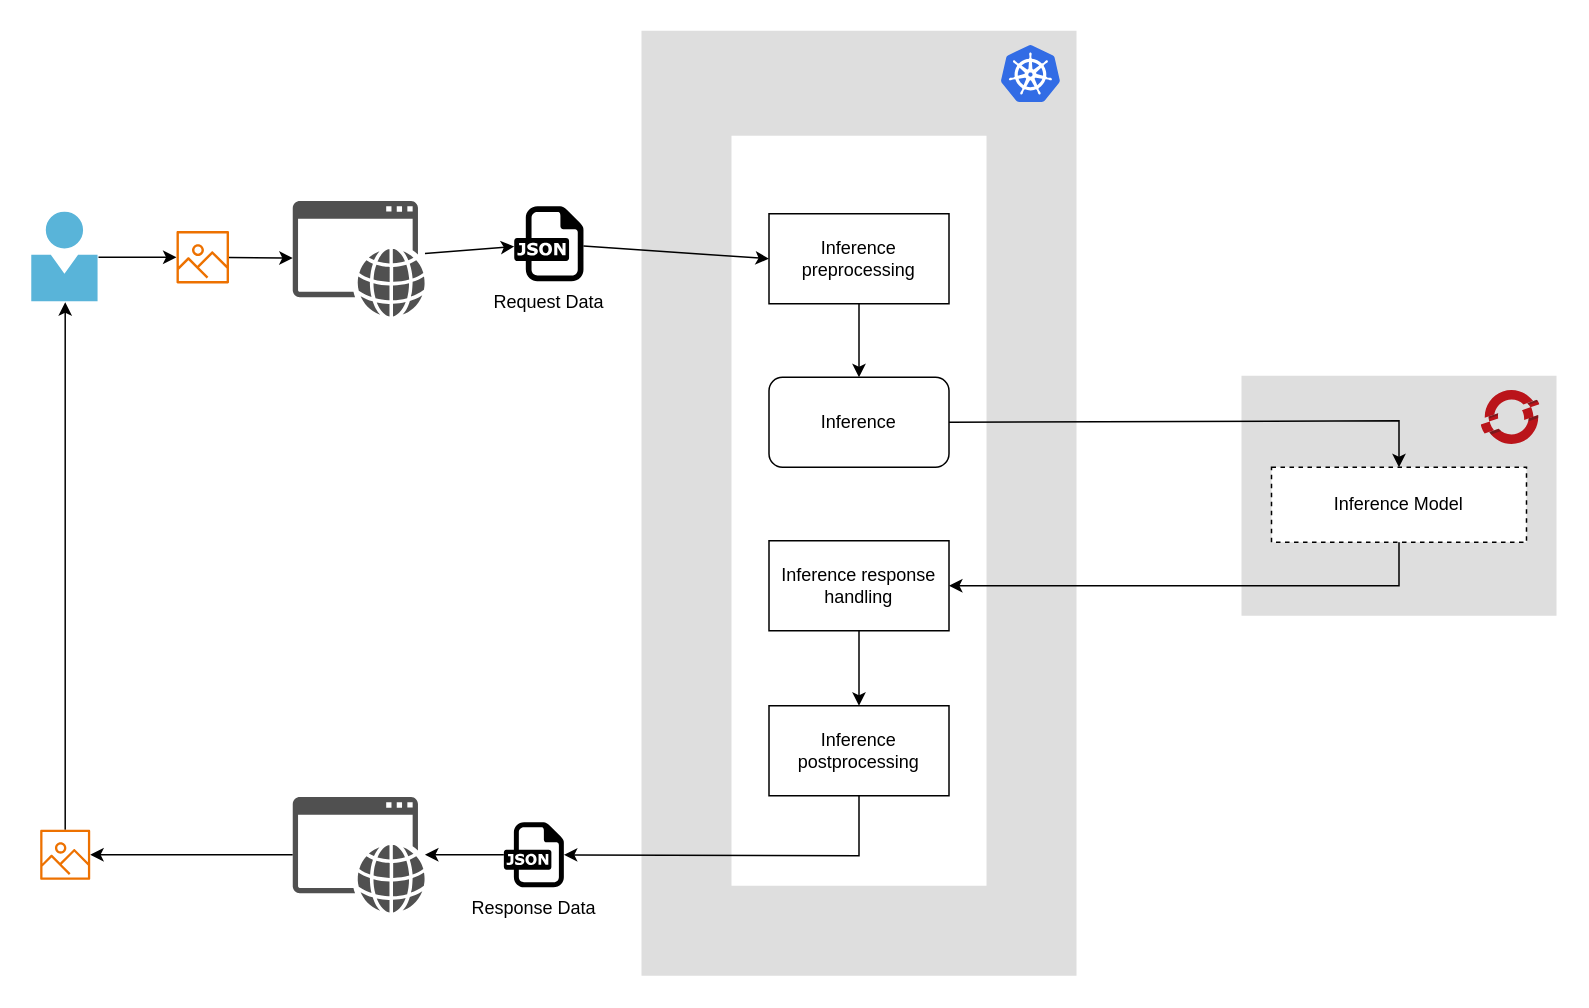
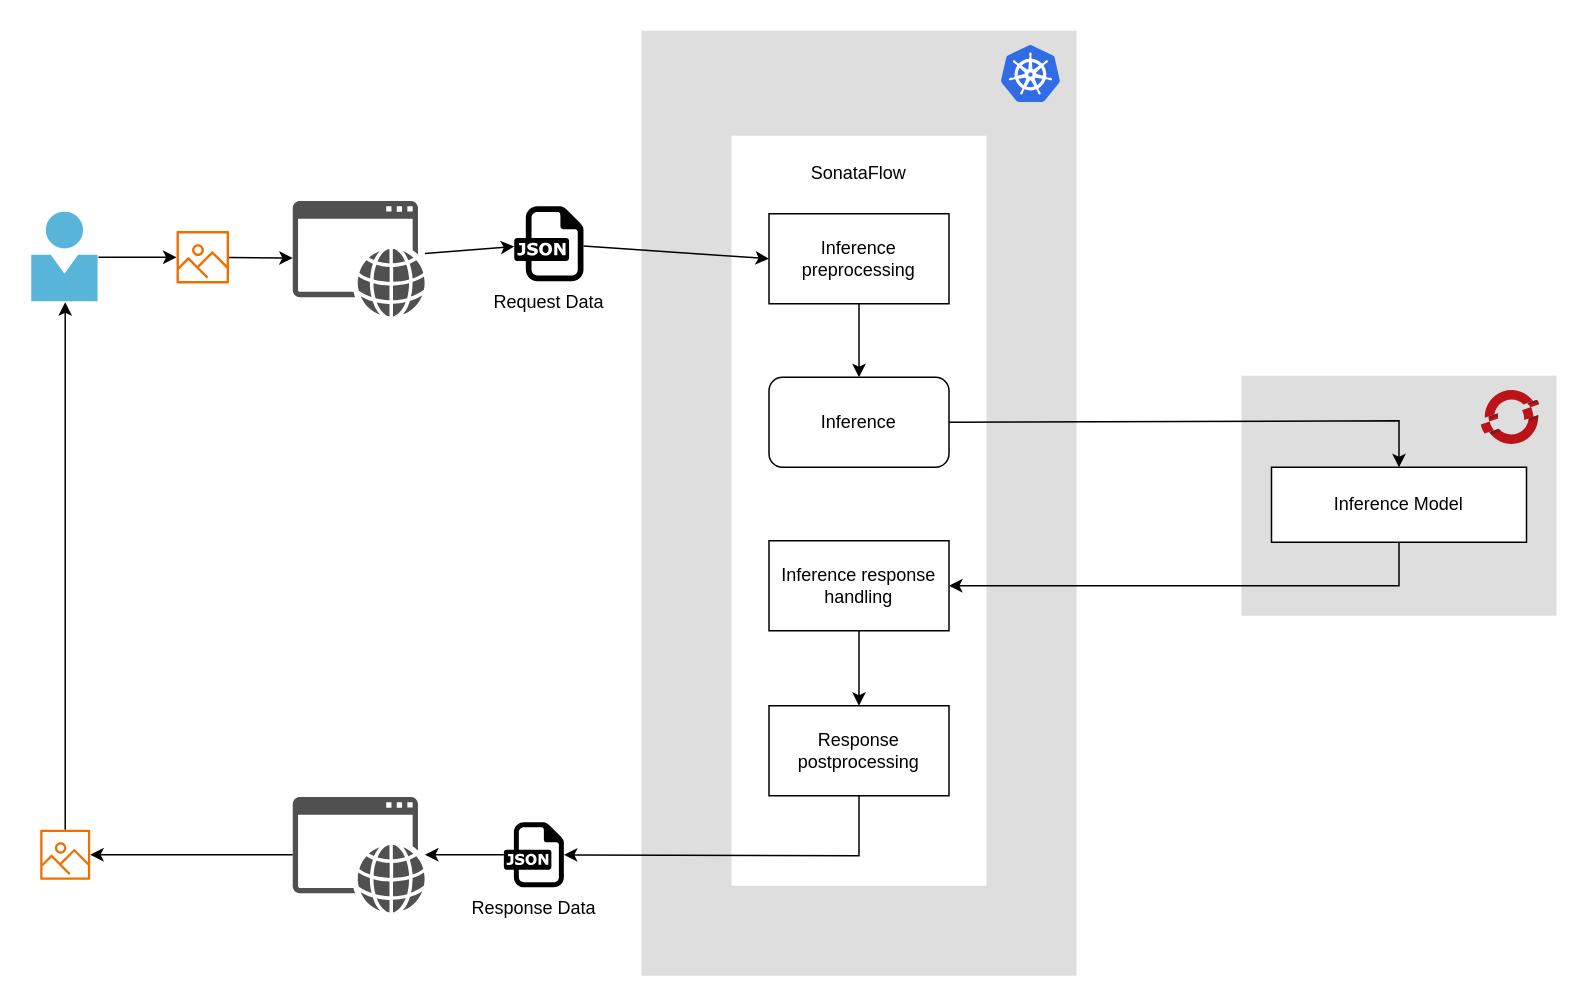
none -> (859, 173)
(1399, 505) -> (1399, 505)
(859, 751) -> (859, 751)
